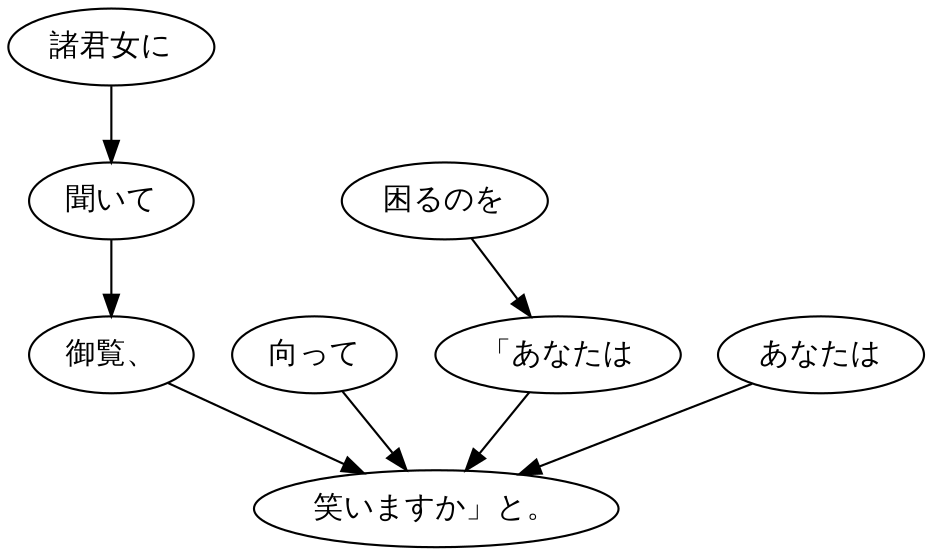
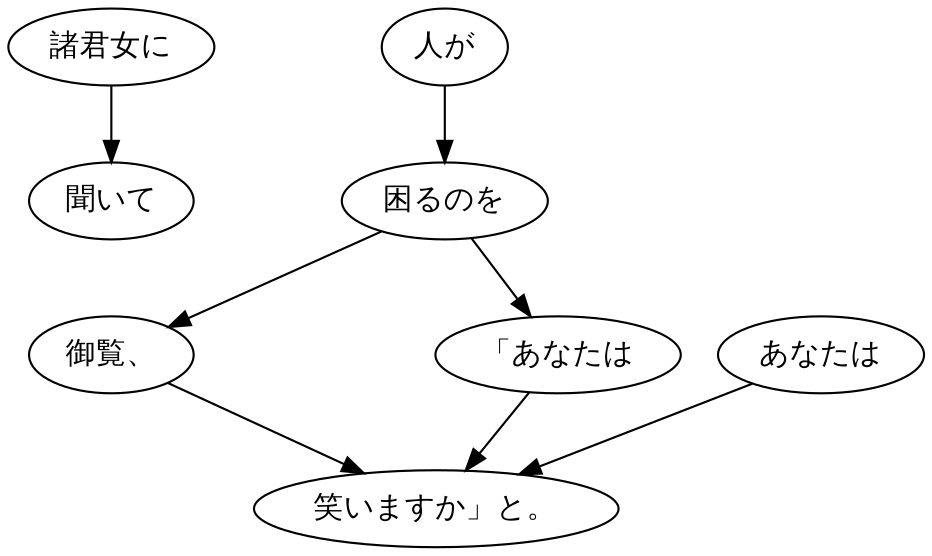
none -> (445, 47)
(111, 267) -> (285, 275)
(314, 355) -> none
